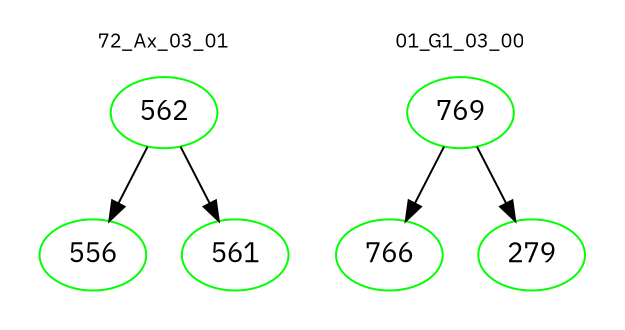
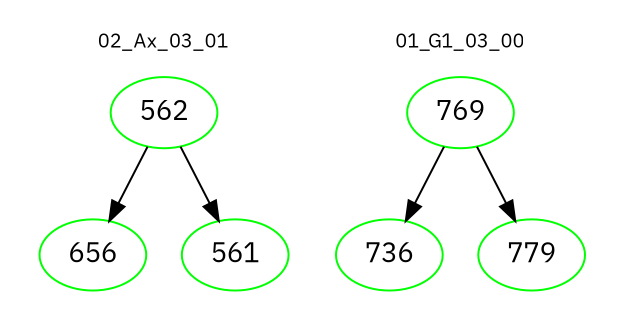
(164, 42) -> (164, 42)
(93, 255) -> (93, 255)
(389, 255) -> (389, 255)
(532, 255) -> (532, 255)
